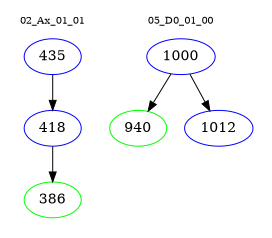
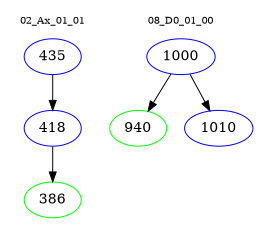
(181, 21) -> (181, 21)
(219, 128) -> (219, 128)
